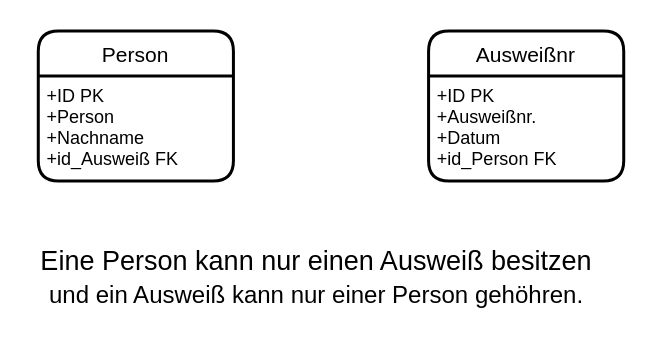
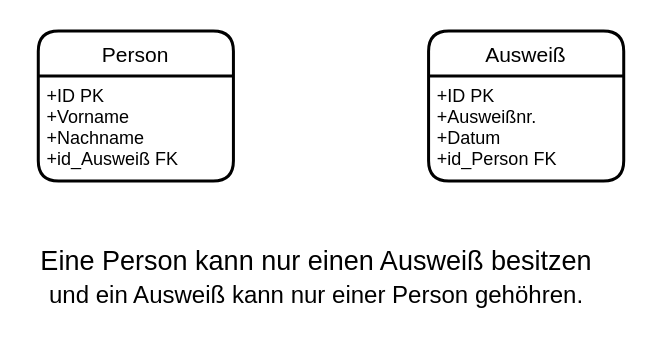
(525, 55) -> (525, 55)
(74, 96) -> (74, 96)
